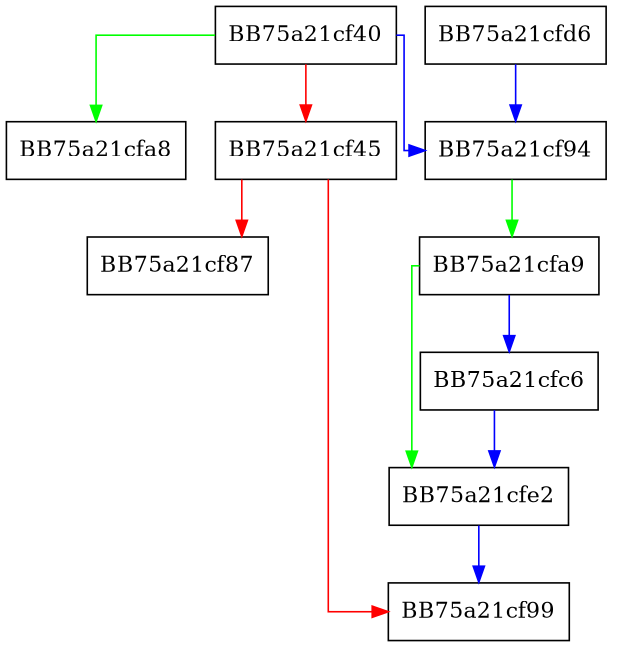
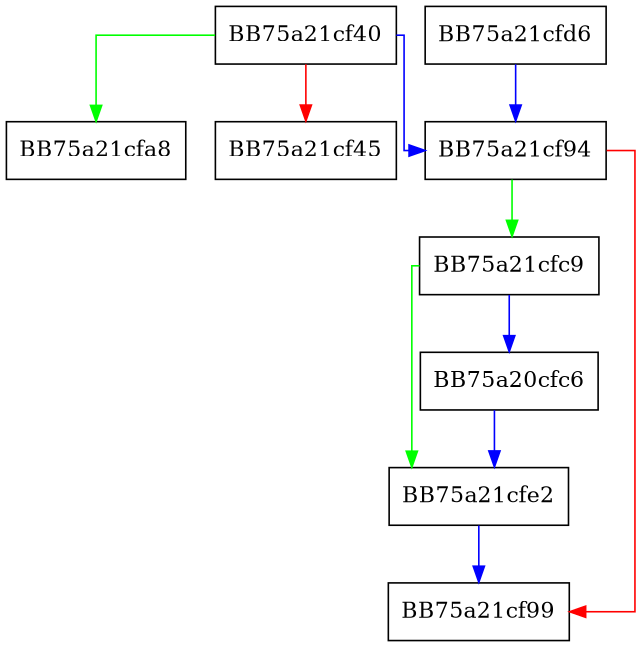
(178, 266) -> none
(509, 266) -> (509, 266)
(509, 381) -> (509, 381)
(328, 418) -> (635, 392)
